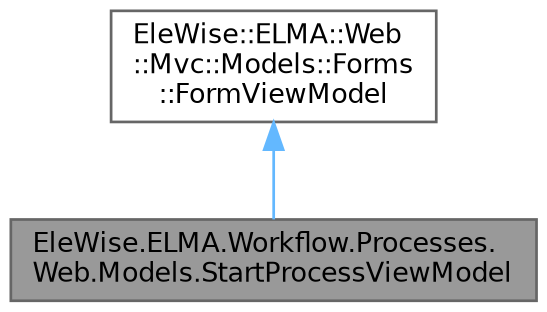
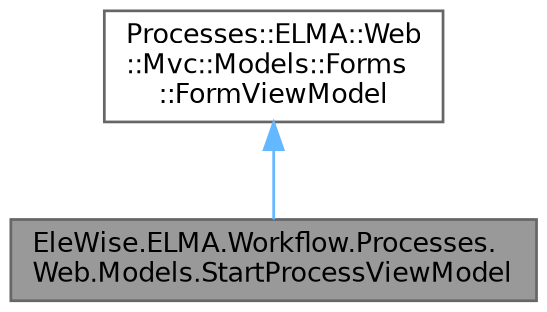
(274, 66) -> (274, 66)
